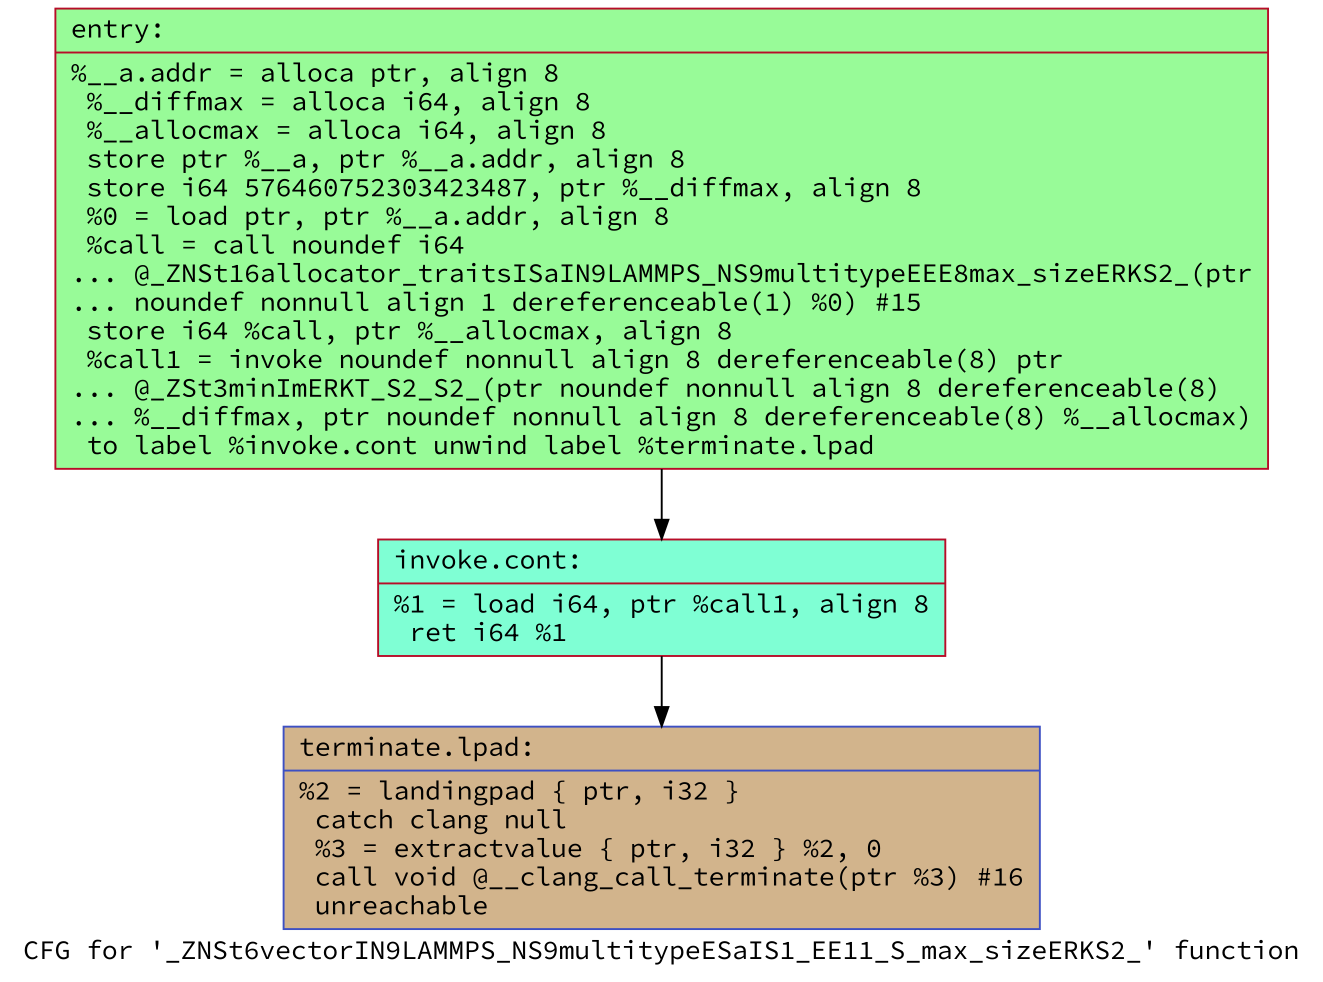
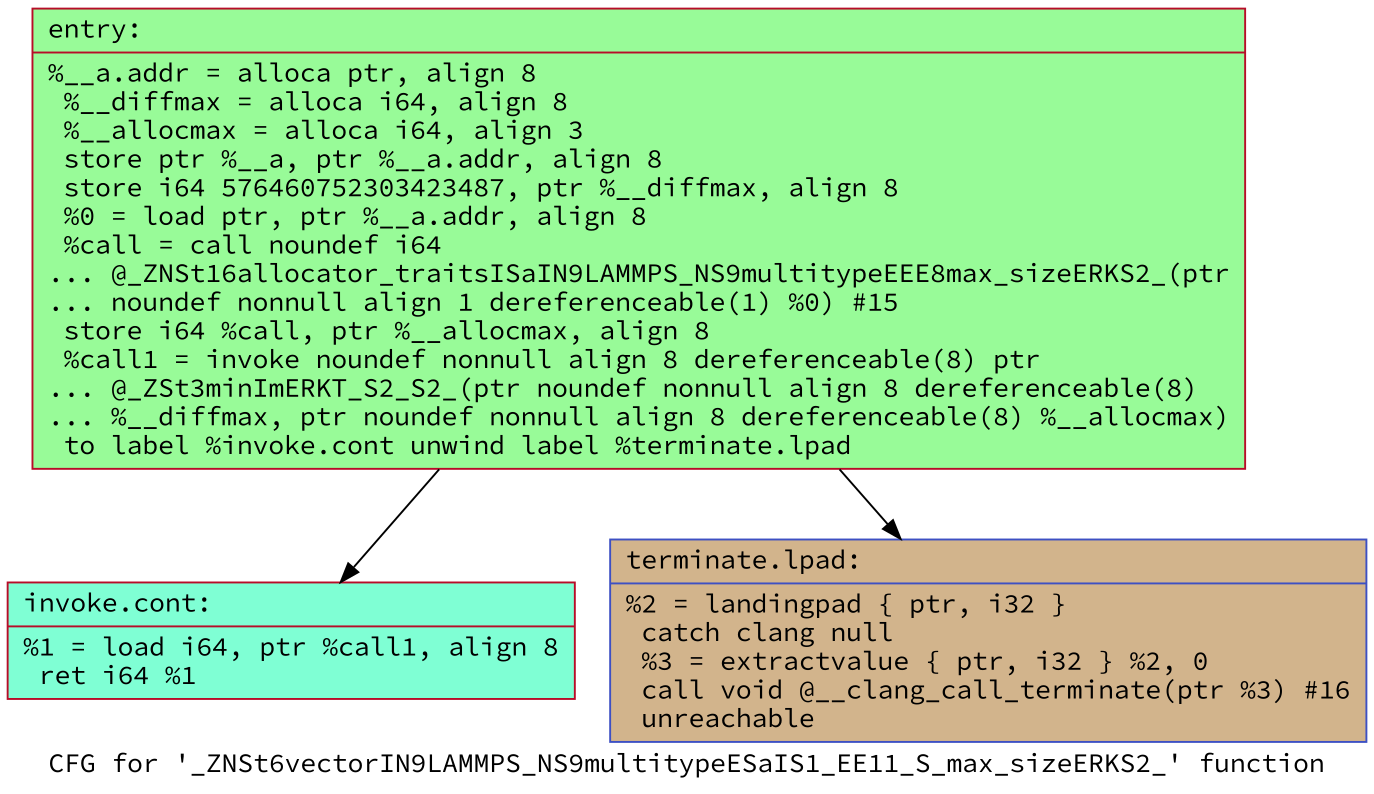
(339, 131) -> (316, 131)
(662, 682) -> (864, 497)
